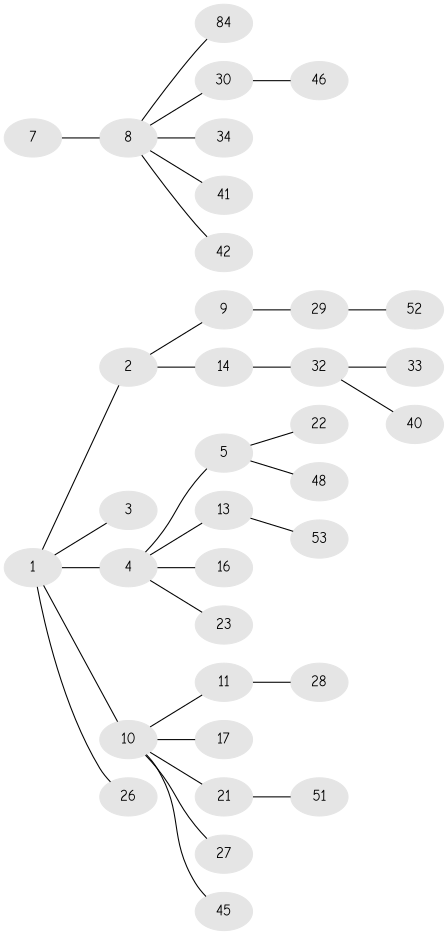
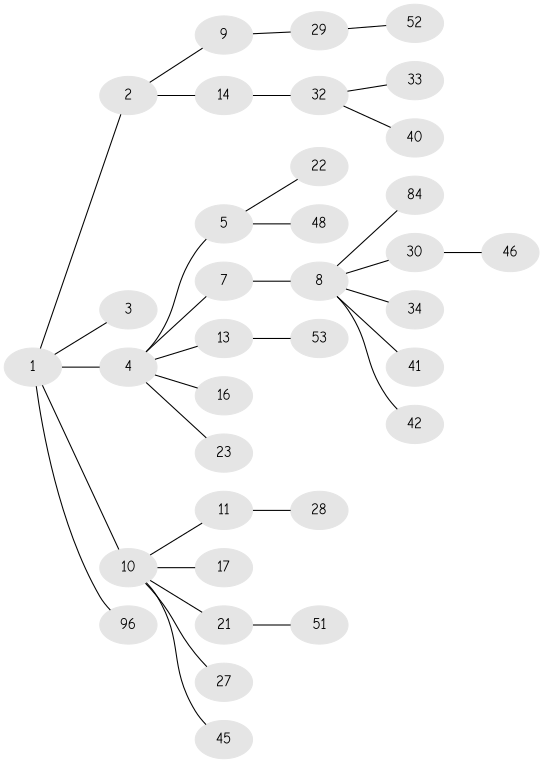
none -> (176, 324)
(128, 797) -> (128, 625)
